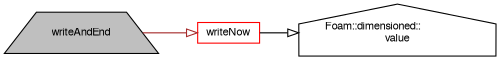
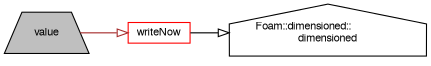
(81, 33) -> (47, 33)
(397, 33) -> (328, 33)
